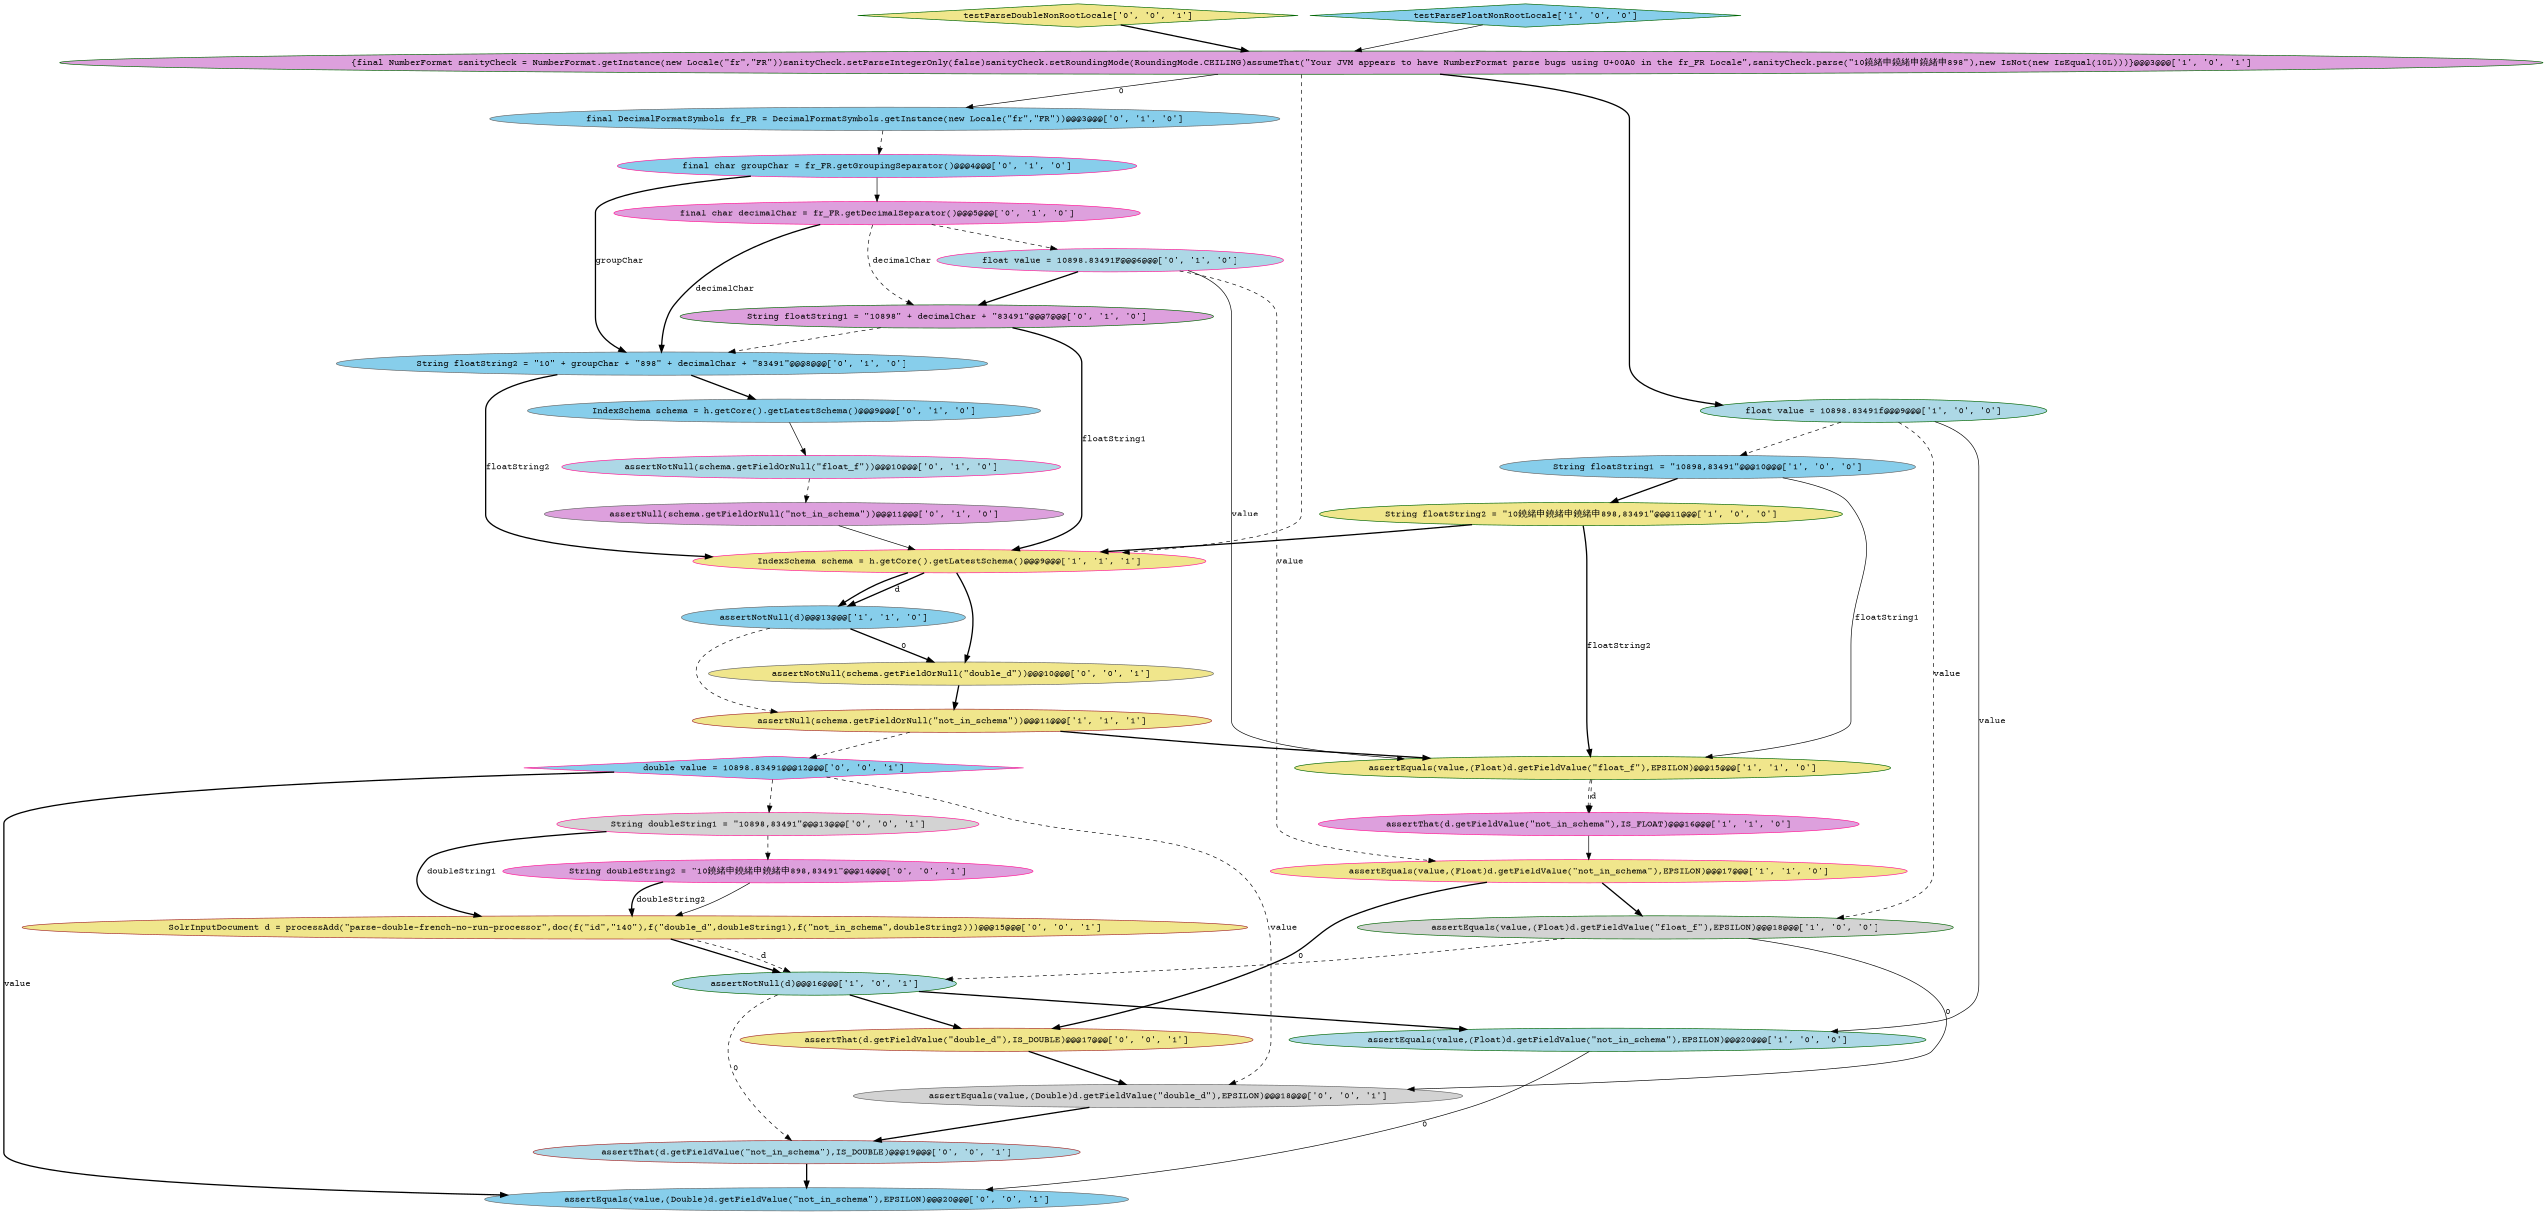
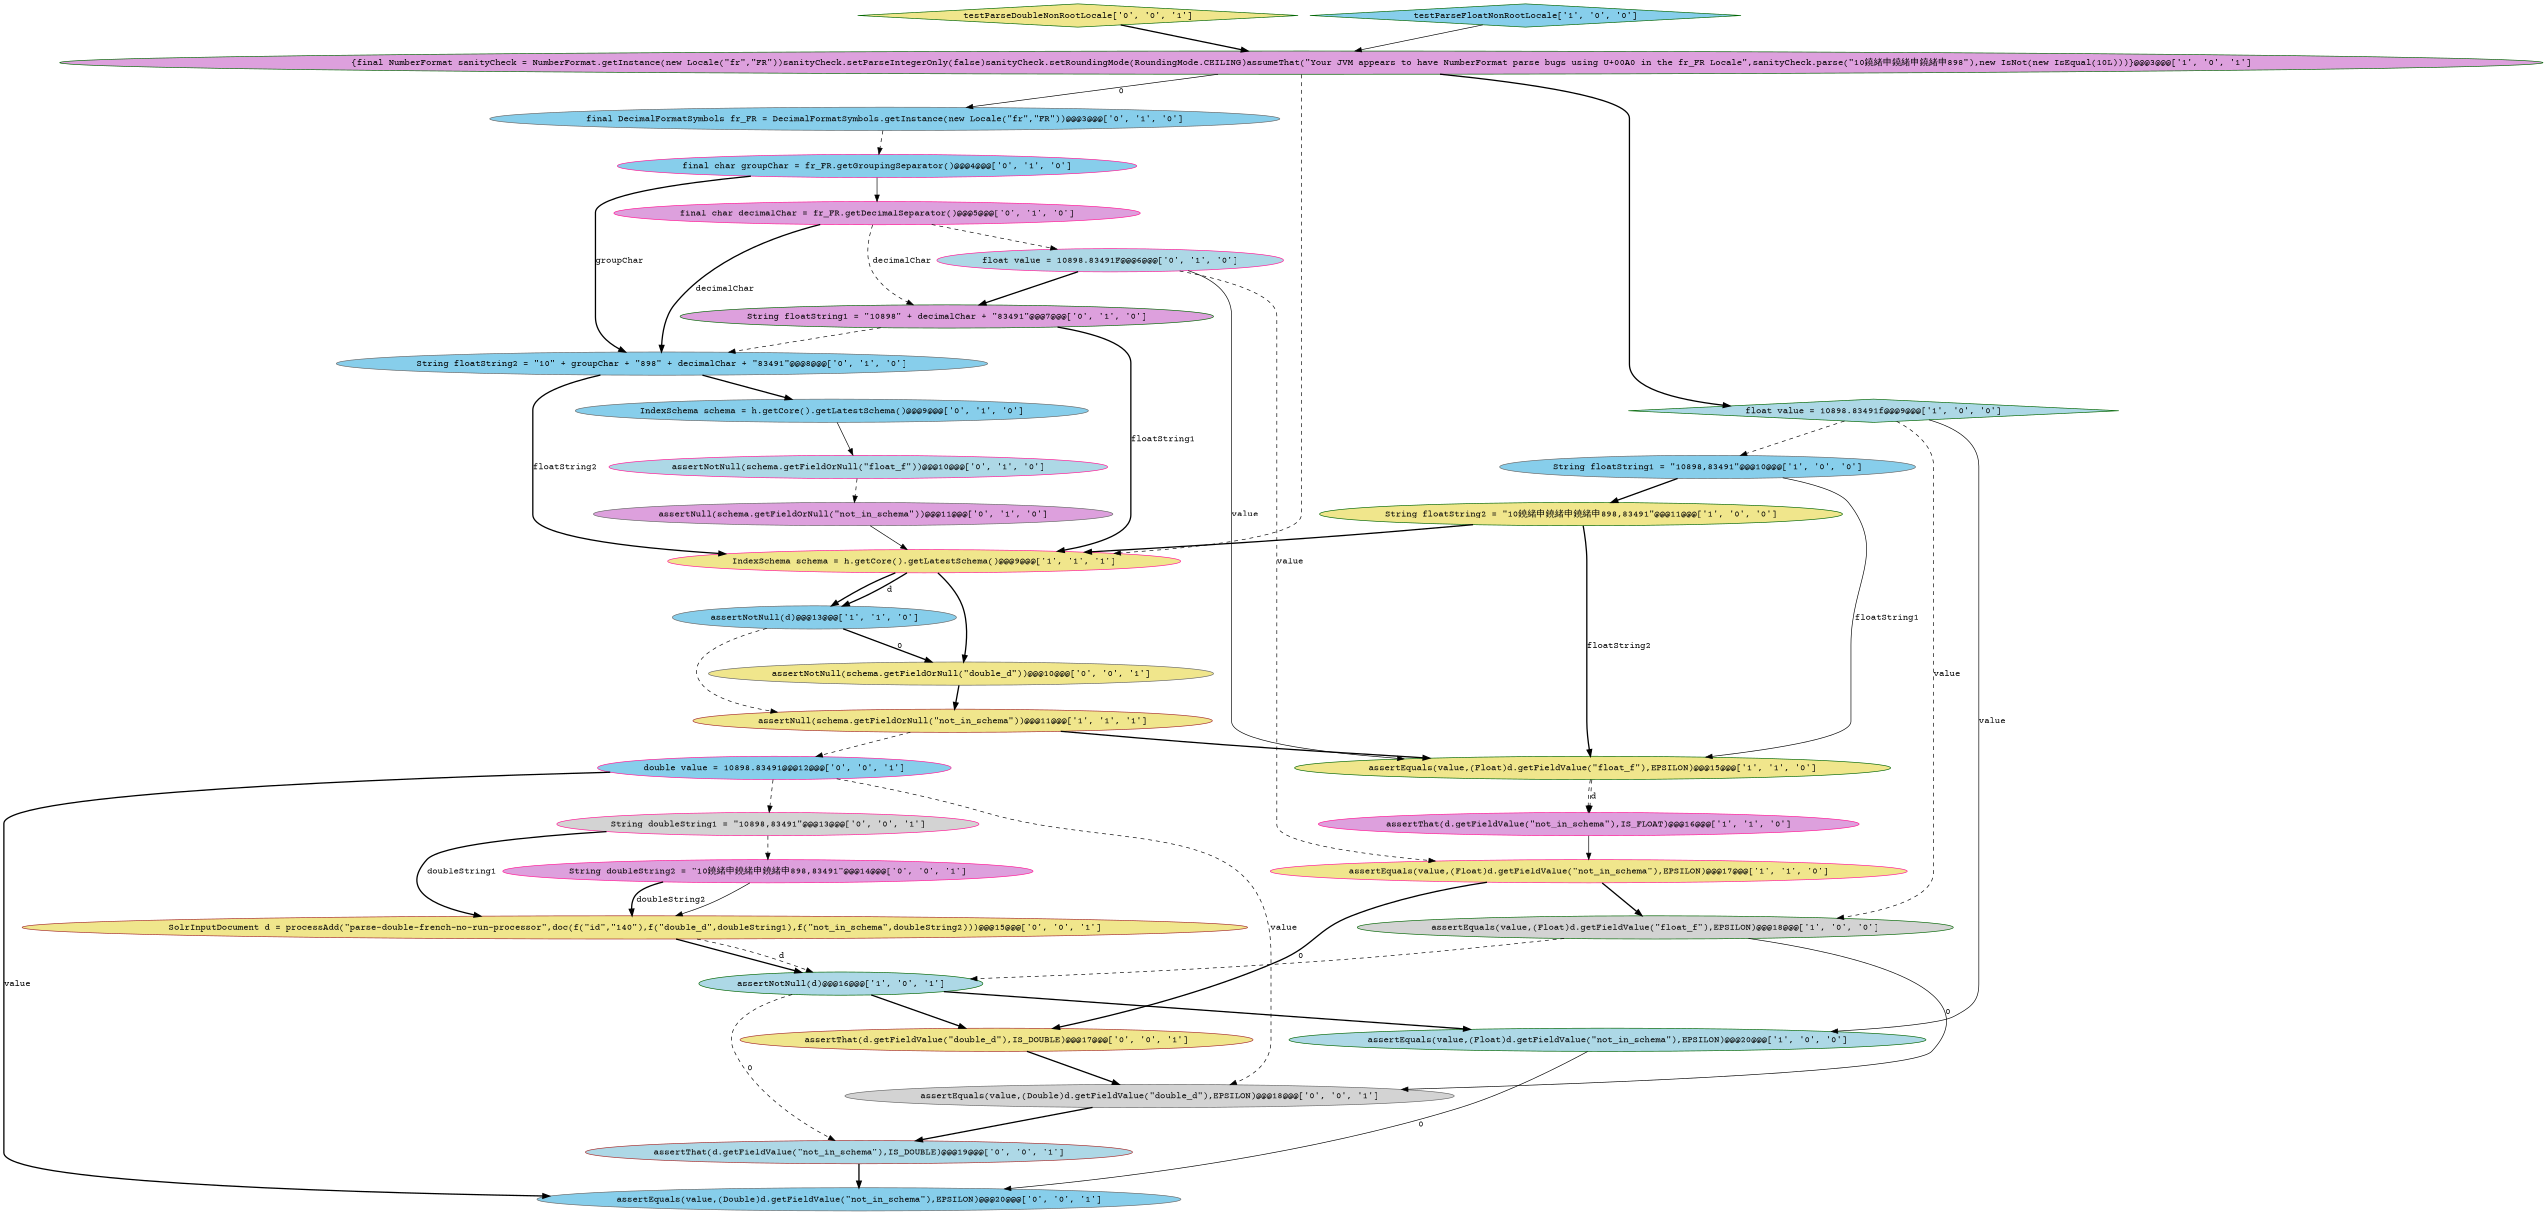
(1874, 411) -> (1874, 411)
(774, 768) -> (774, 768)
